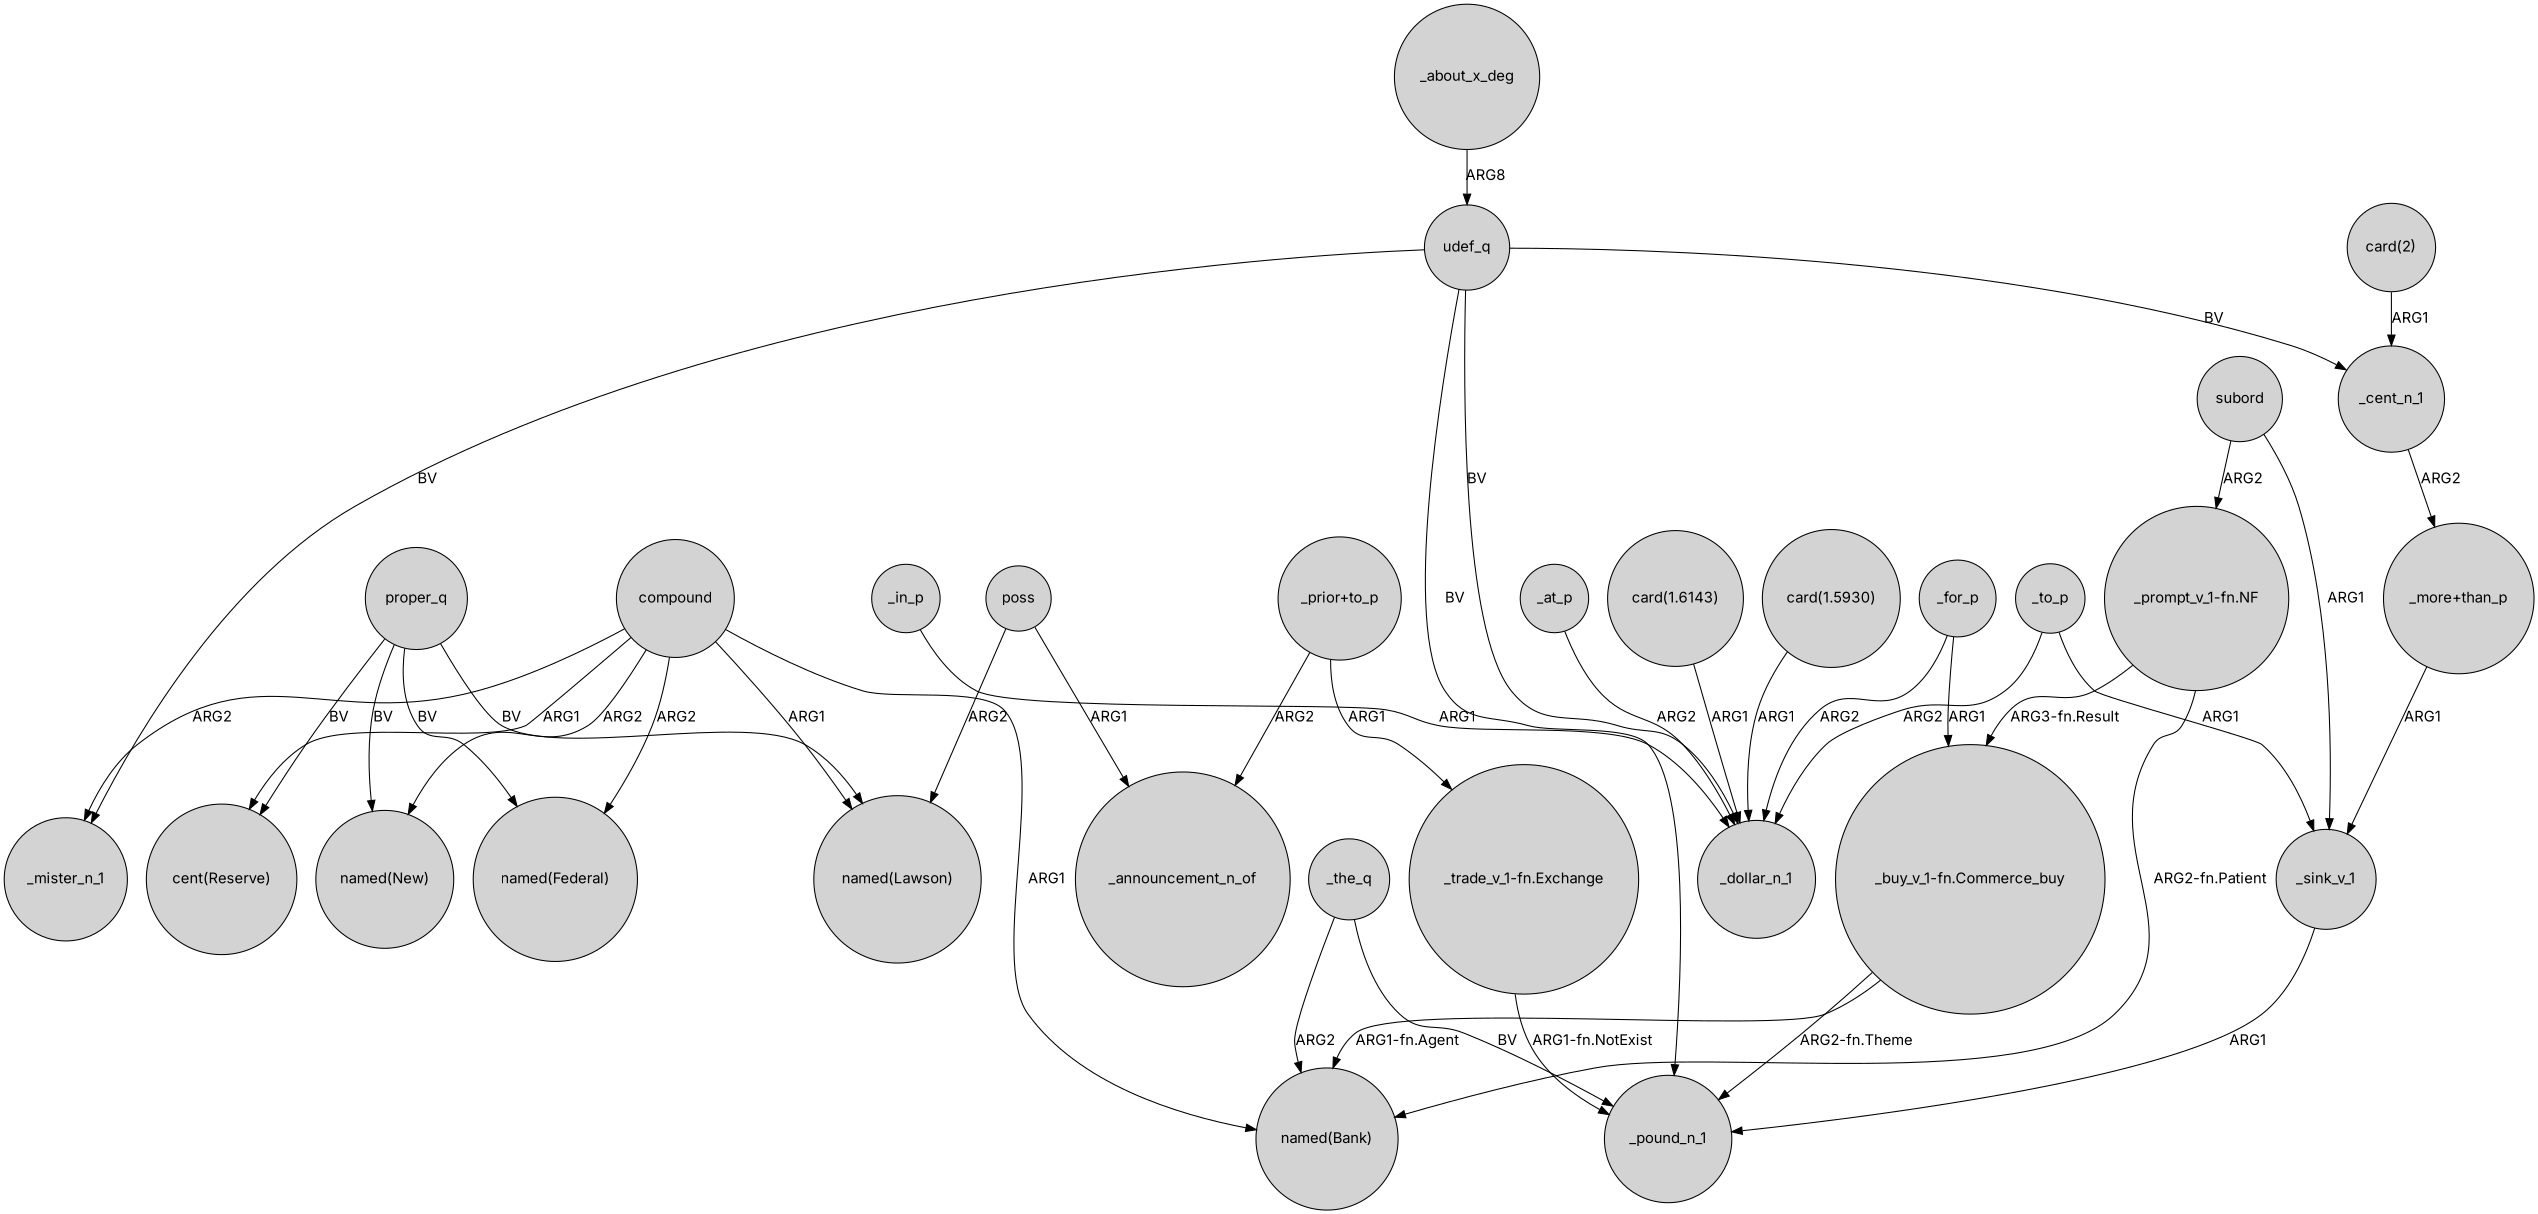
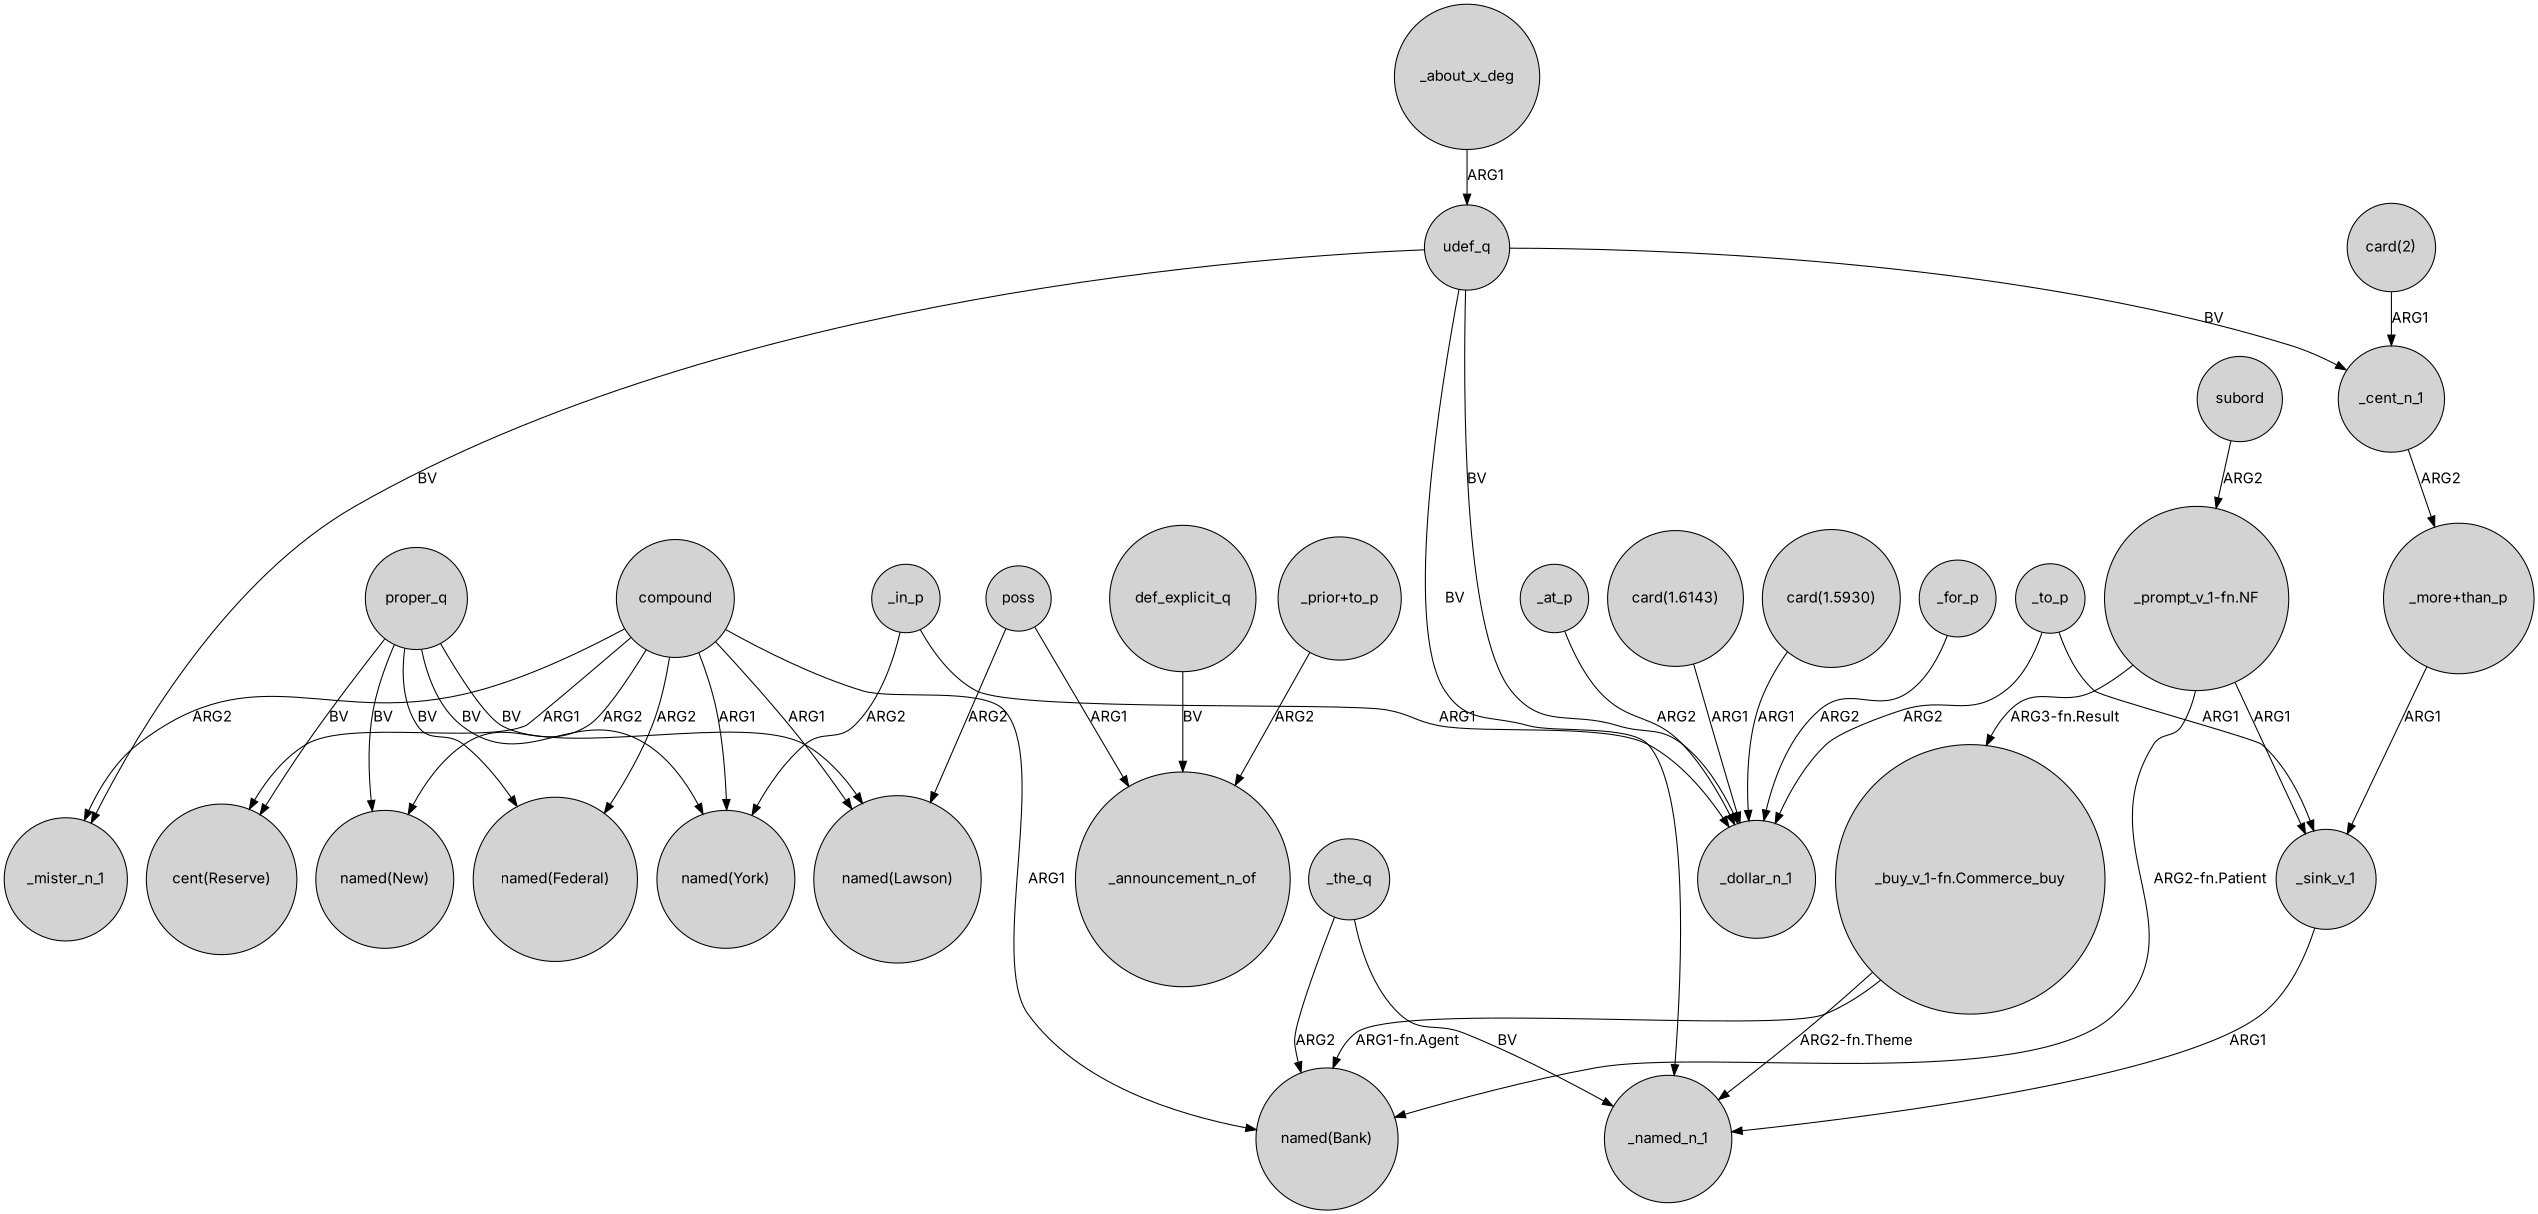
(1486, 176) -> (1486, 176)
none -> (1183, 598)
(2322, 621) -> (2260, 736)
(1950, 686) -> none
none -> (726, 879)
(1524, 879) -> none
(1668, 1139) -> (1668, 1139)
